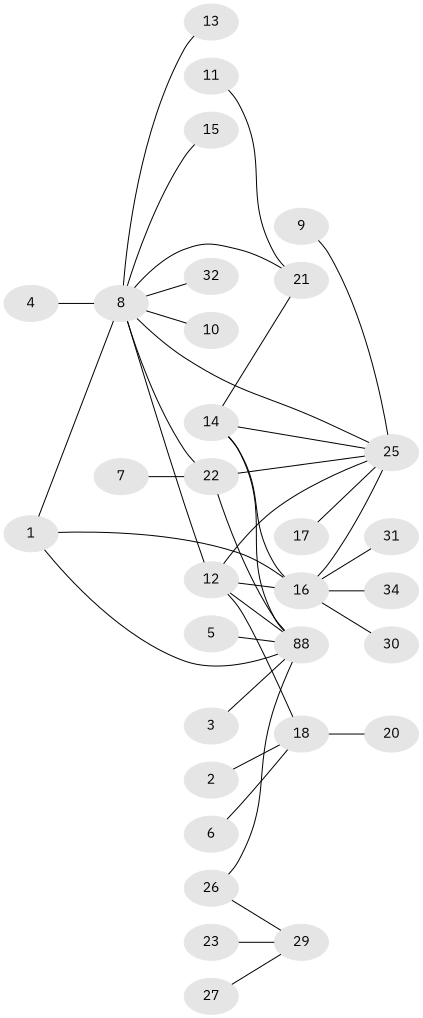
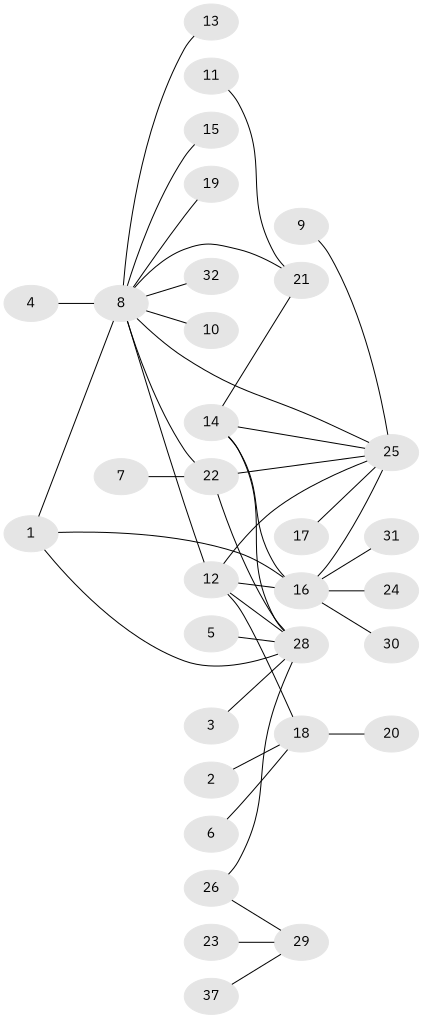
none -> (211, 184)
(392, 591) -> (392, 591)
(301, 645) -> (301, 645)
(211, 996) -> (211, 996)
